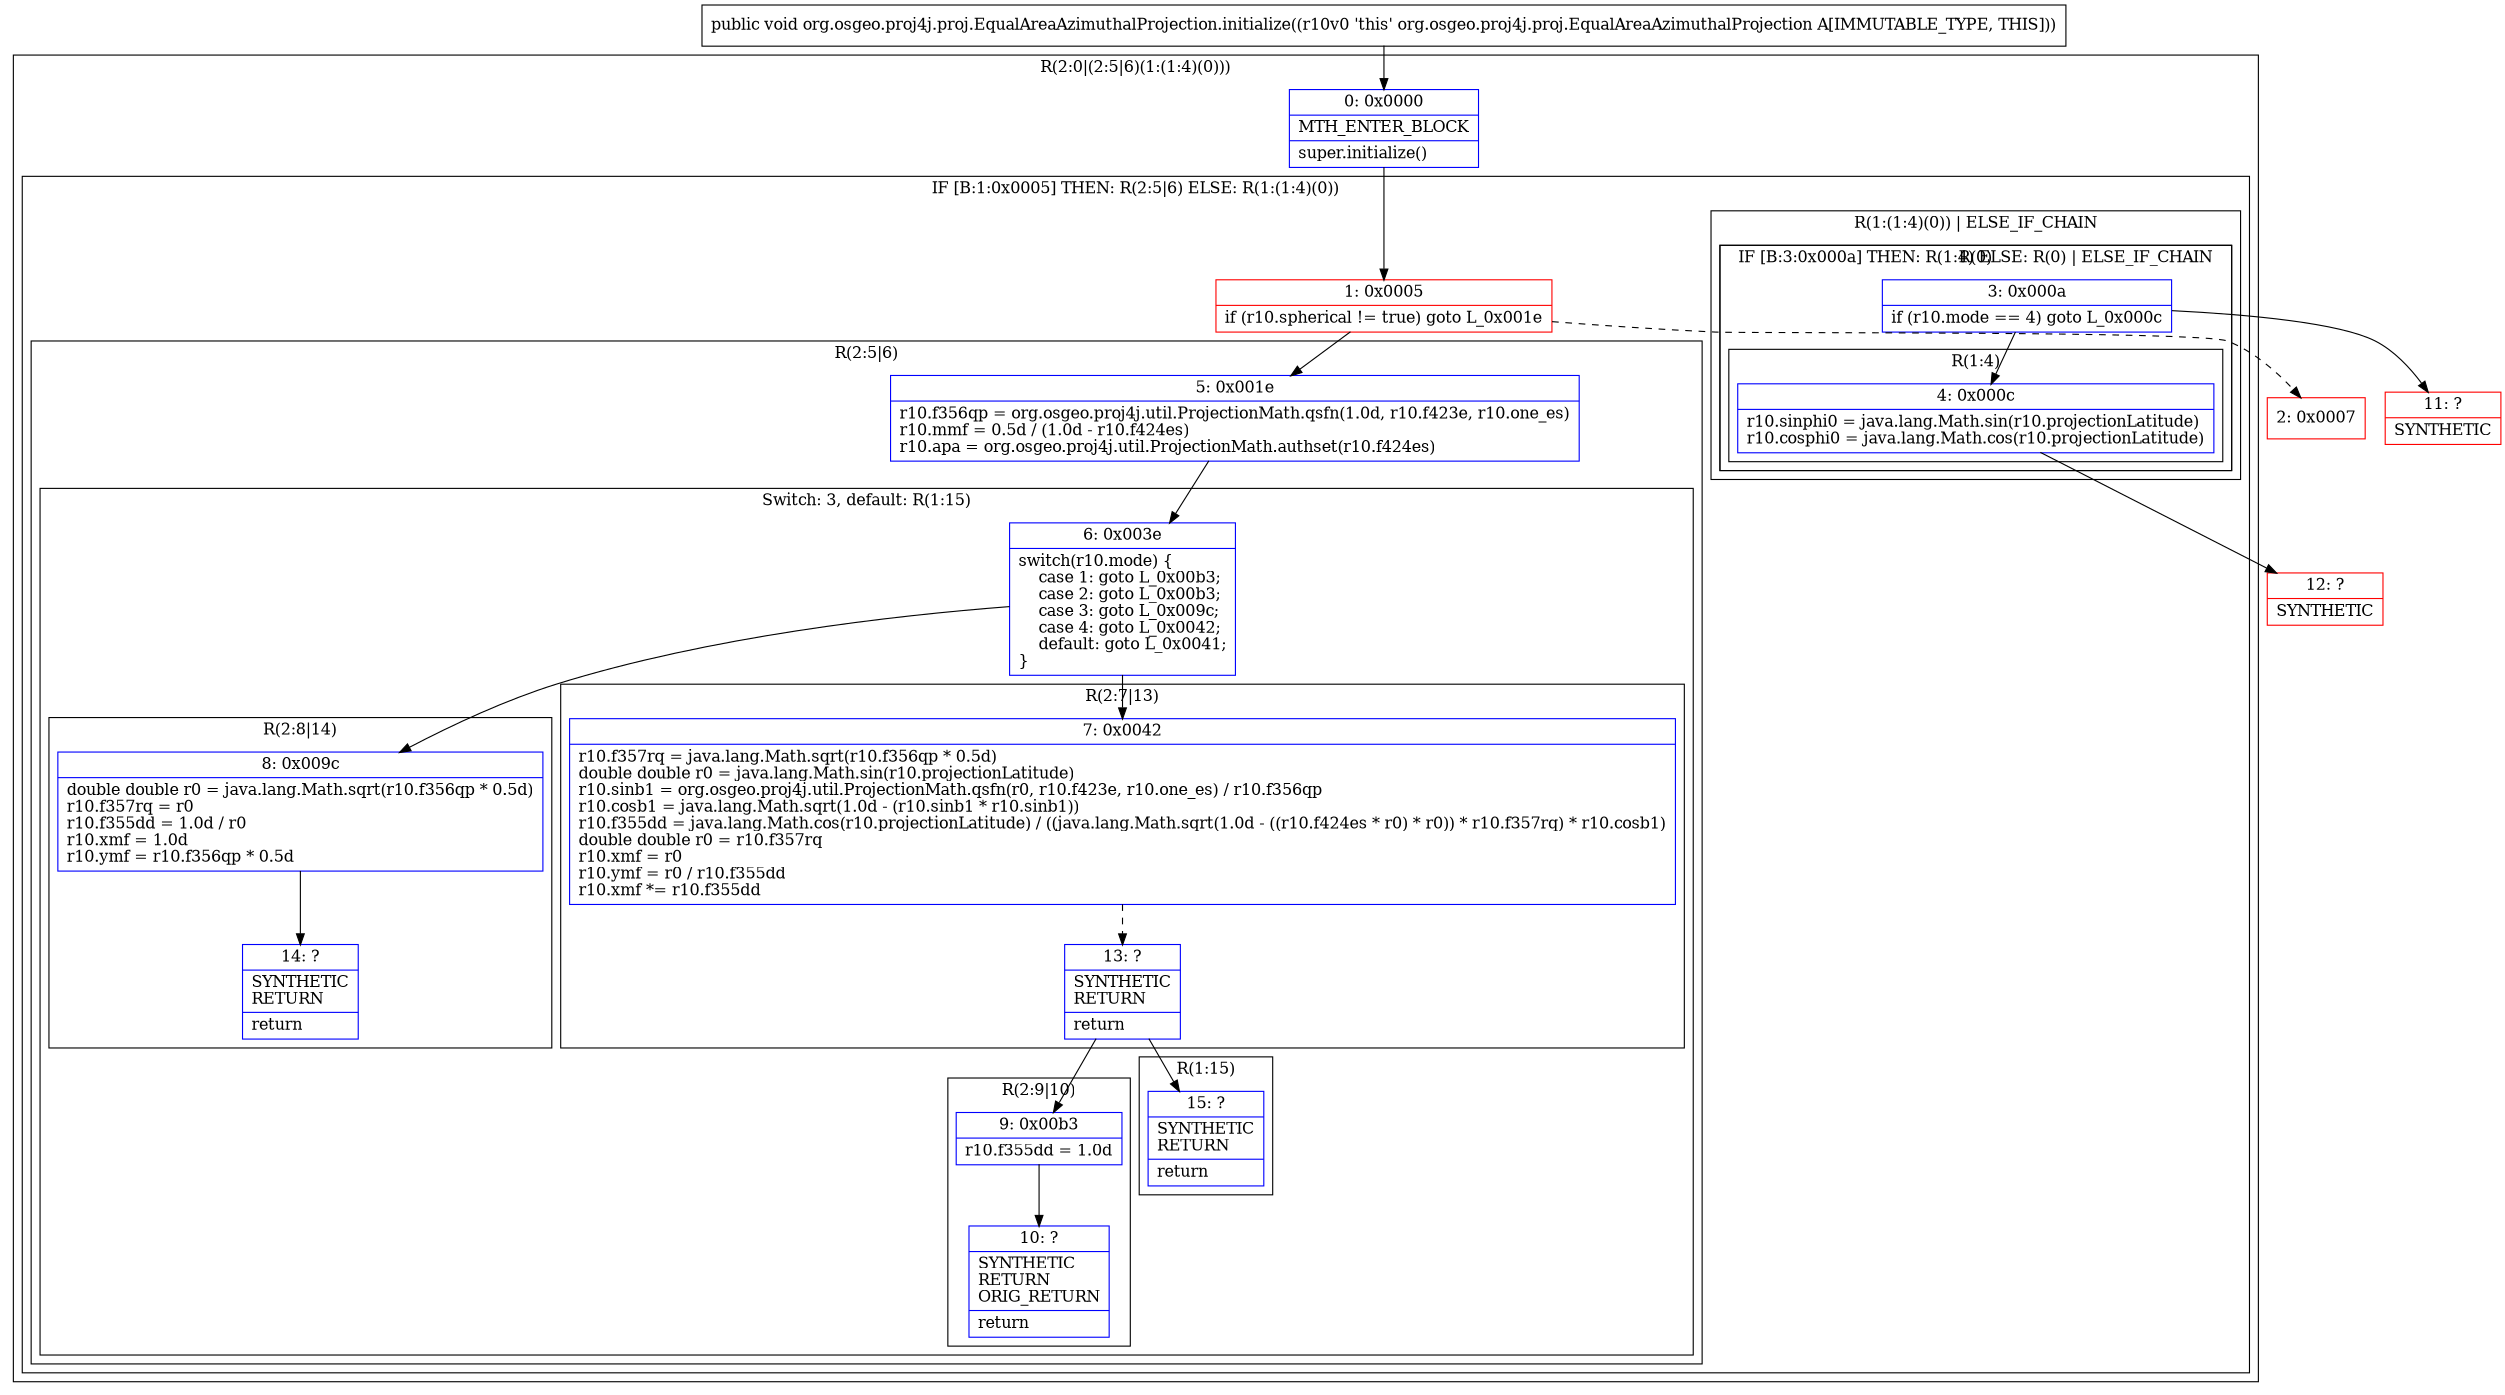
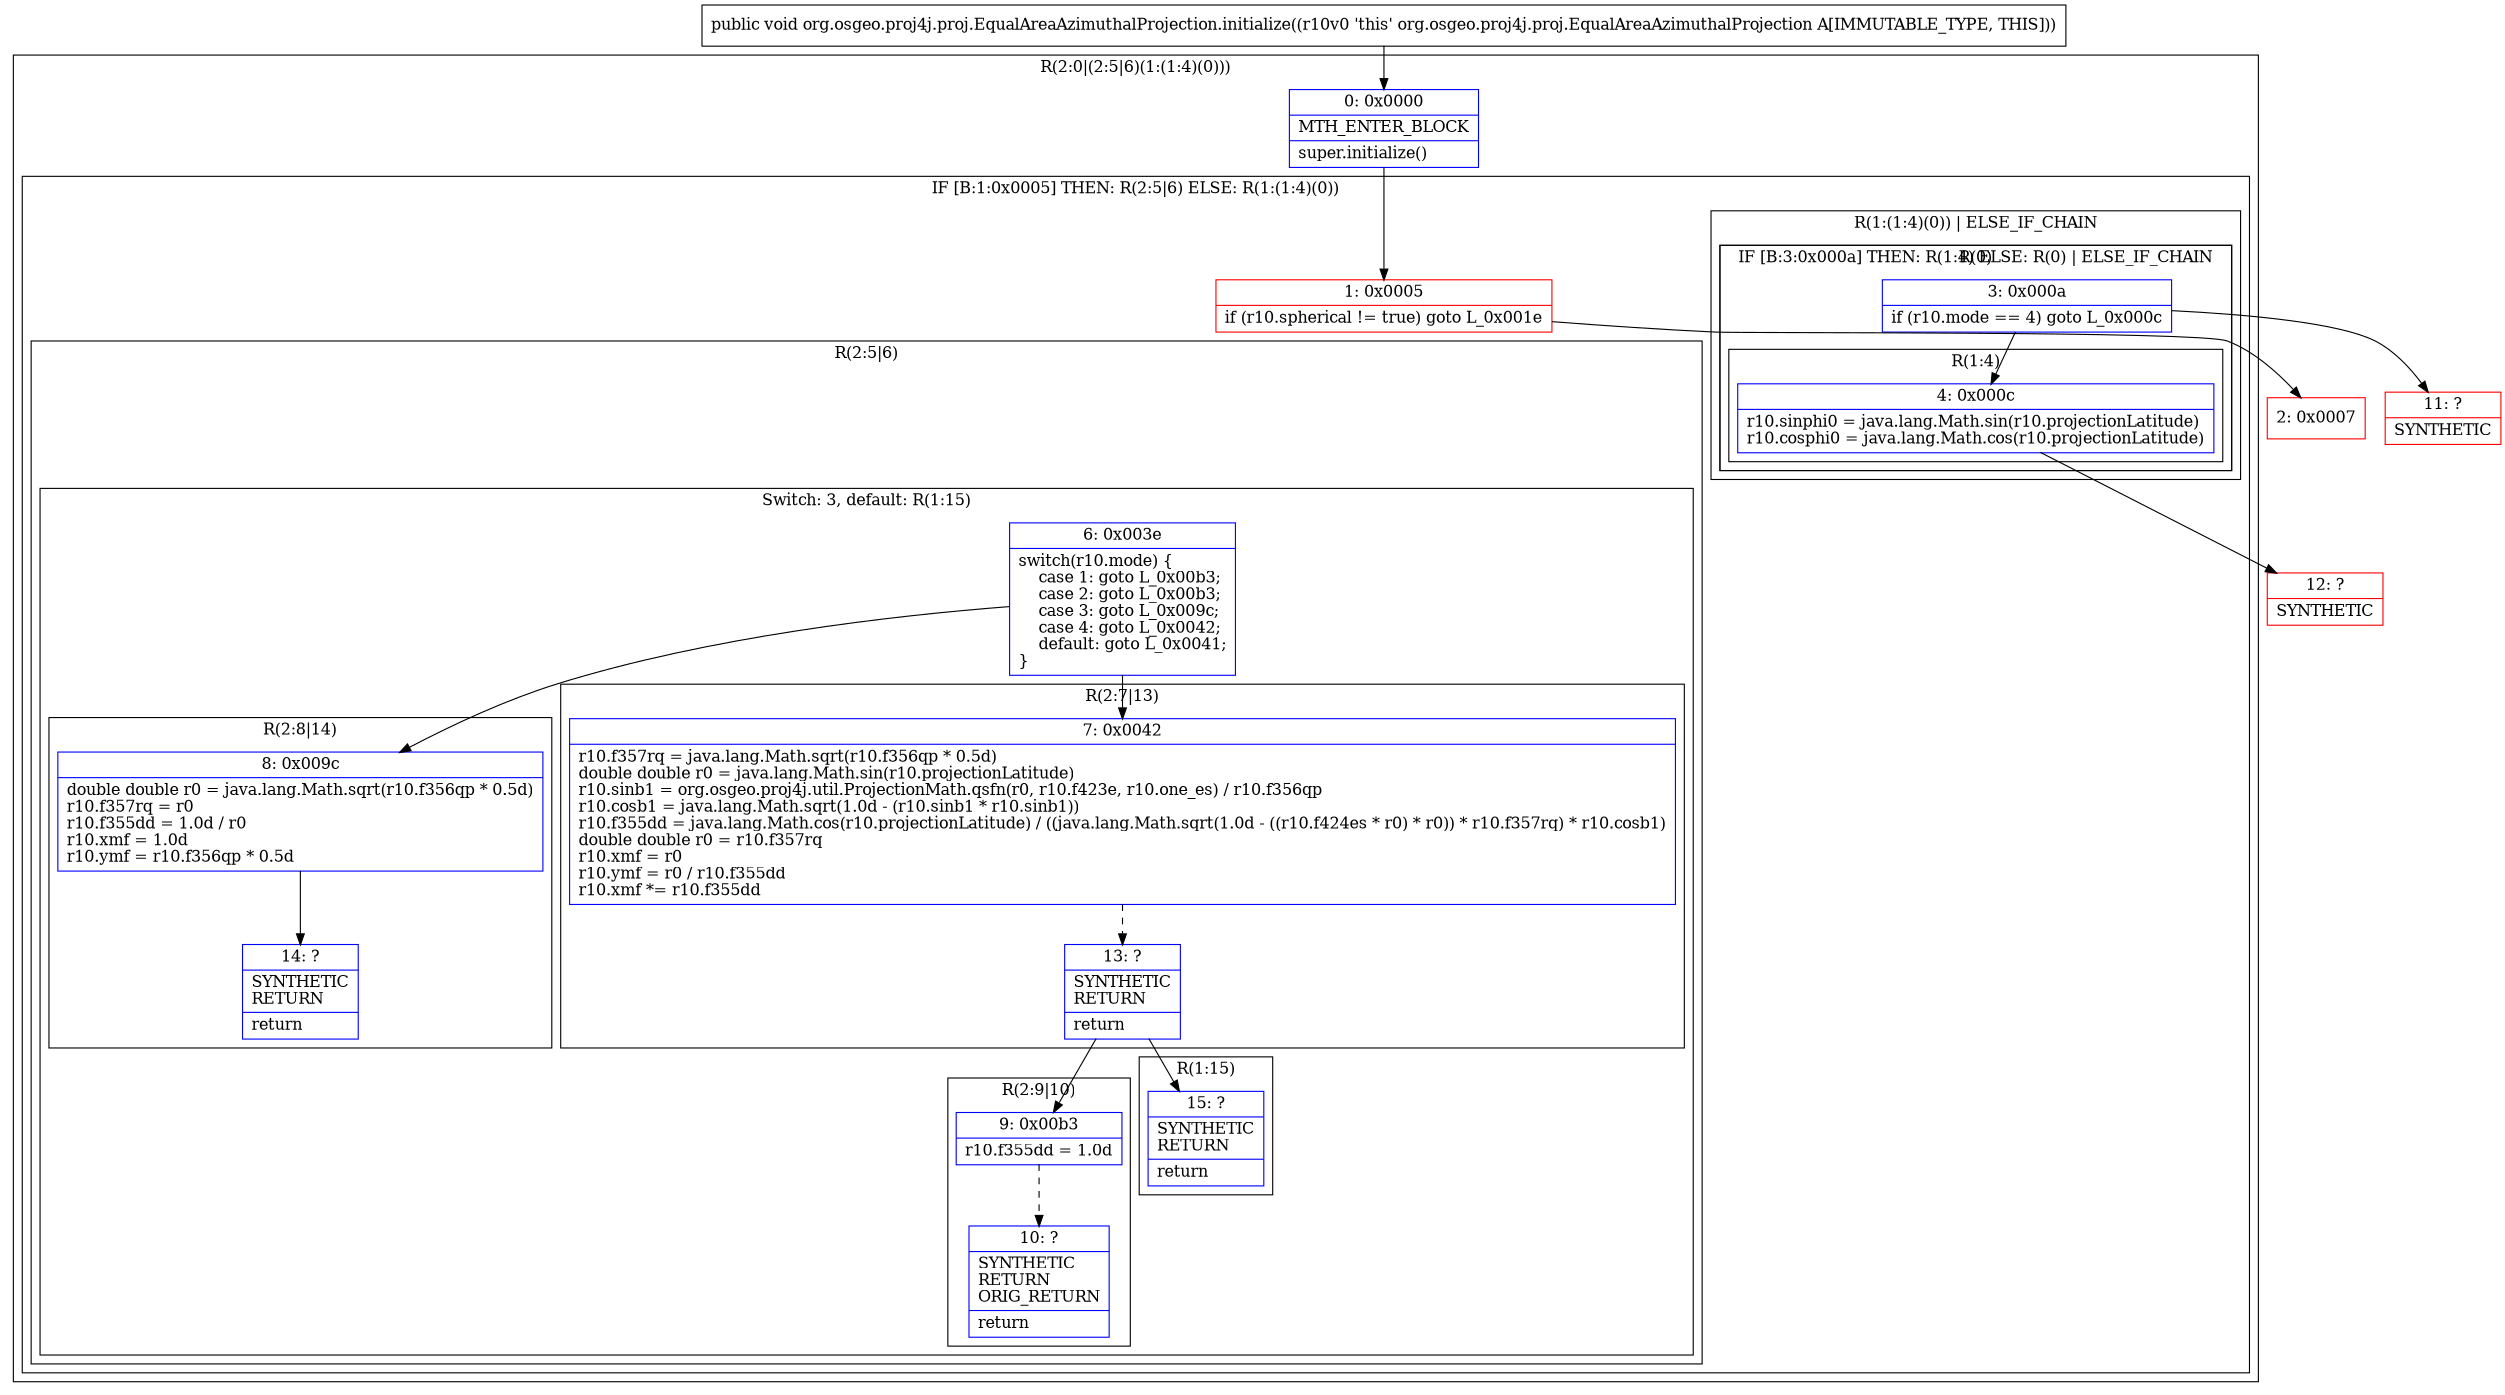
(1931, 333) -> (1931, 333)
(1235, 418) -> none
(1039, 1190) -> (1039, 1190)
